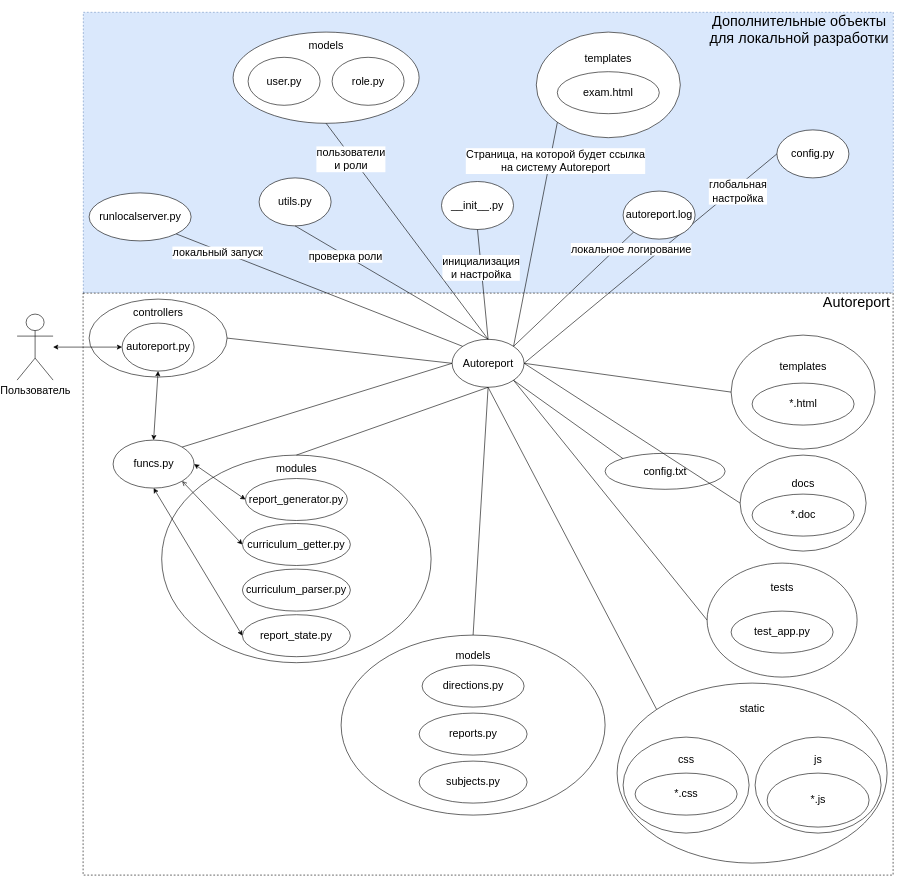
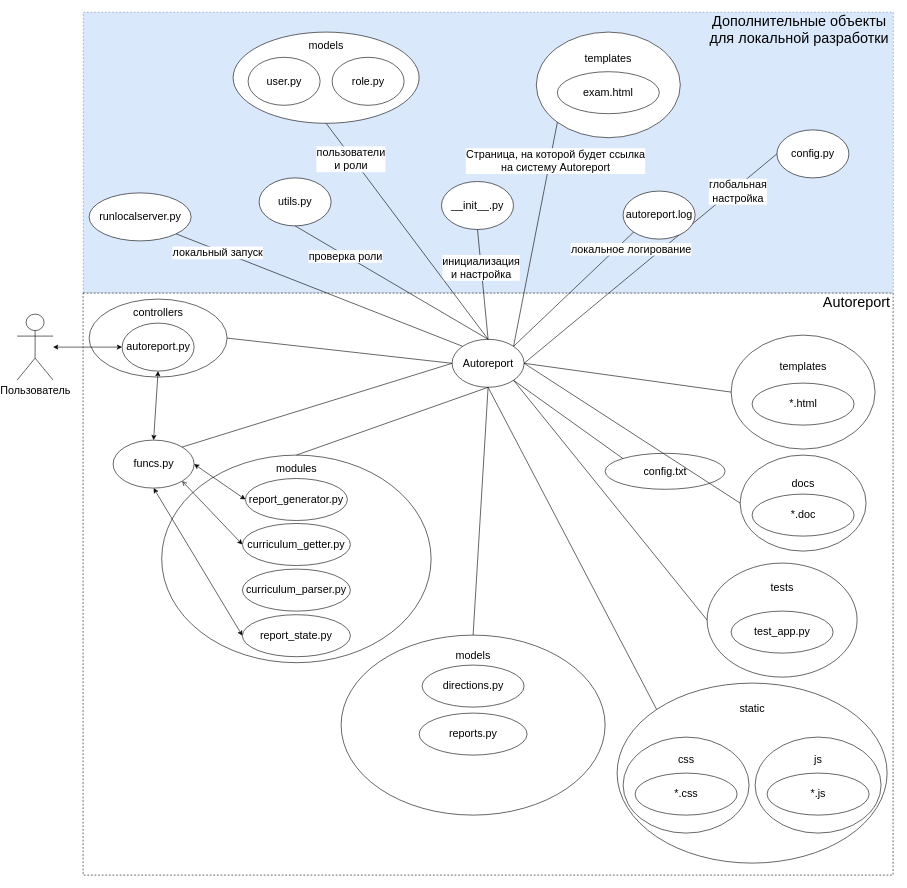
(473, 782) -> none
(818, 800) -> (818, 794)
